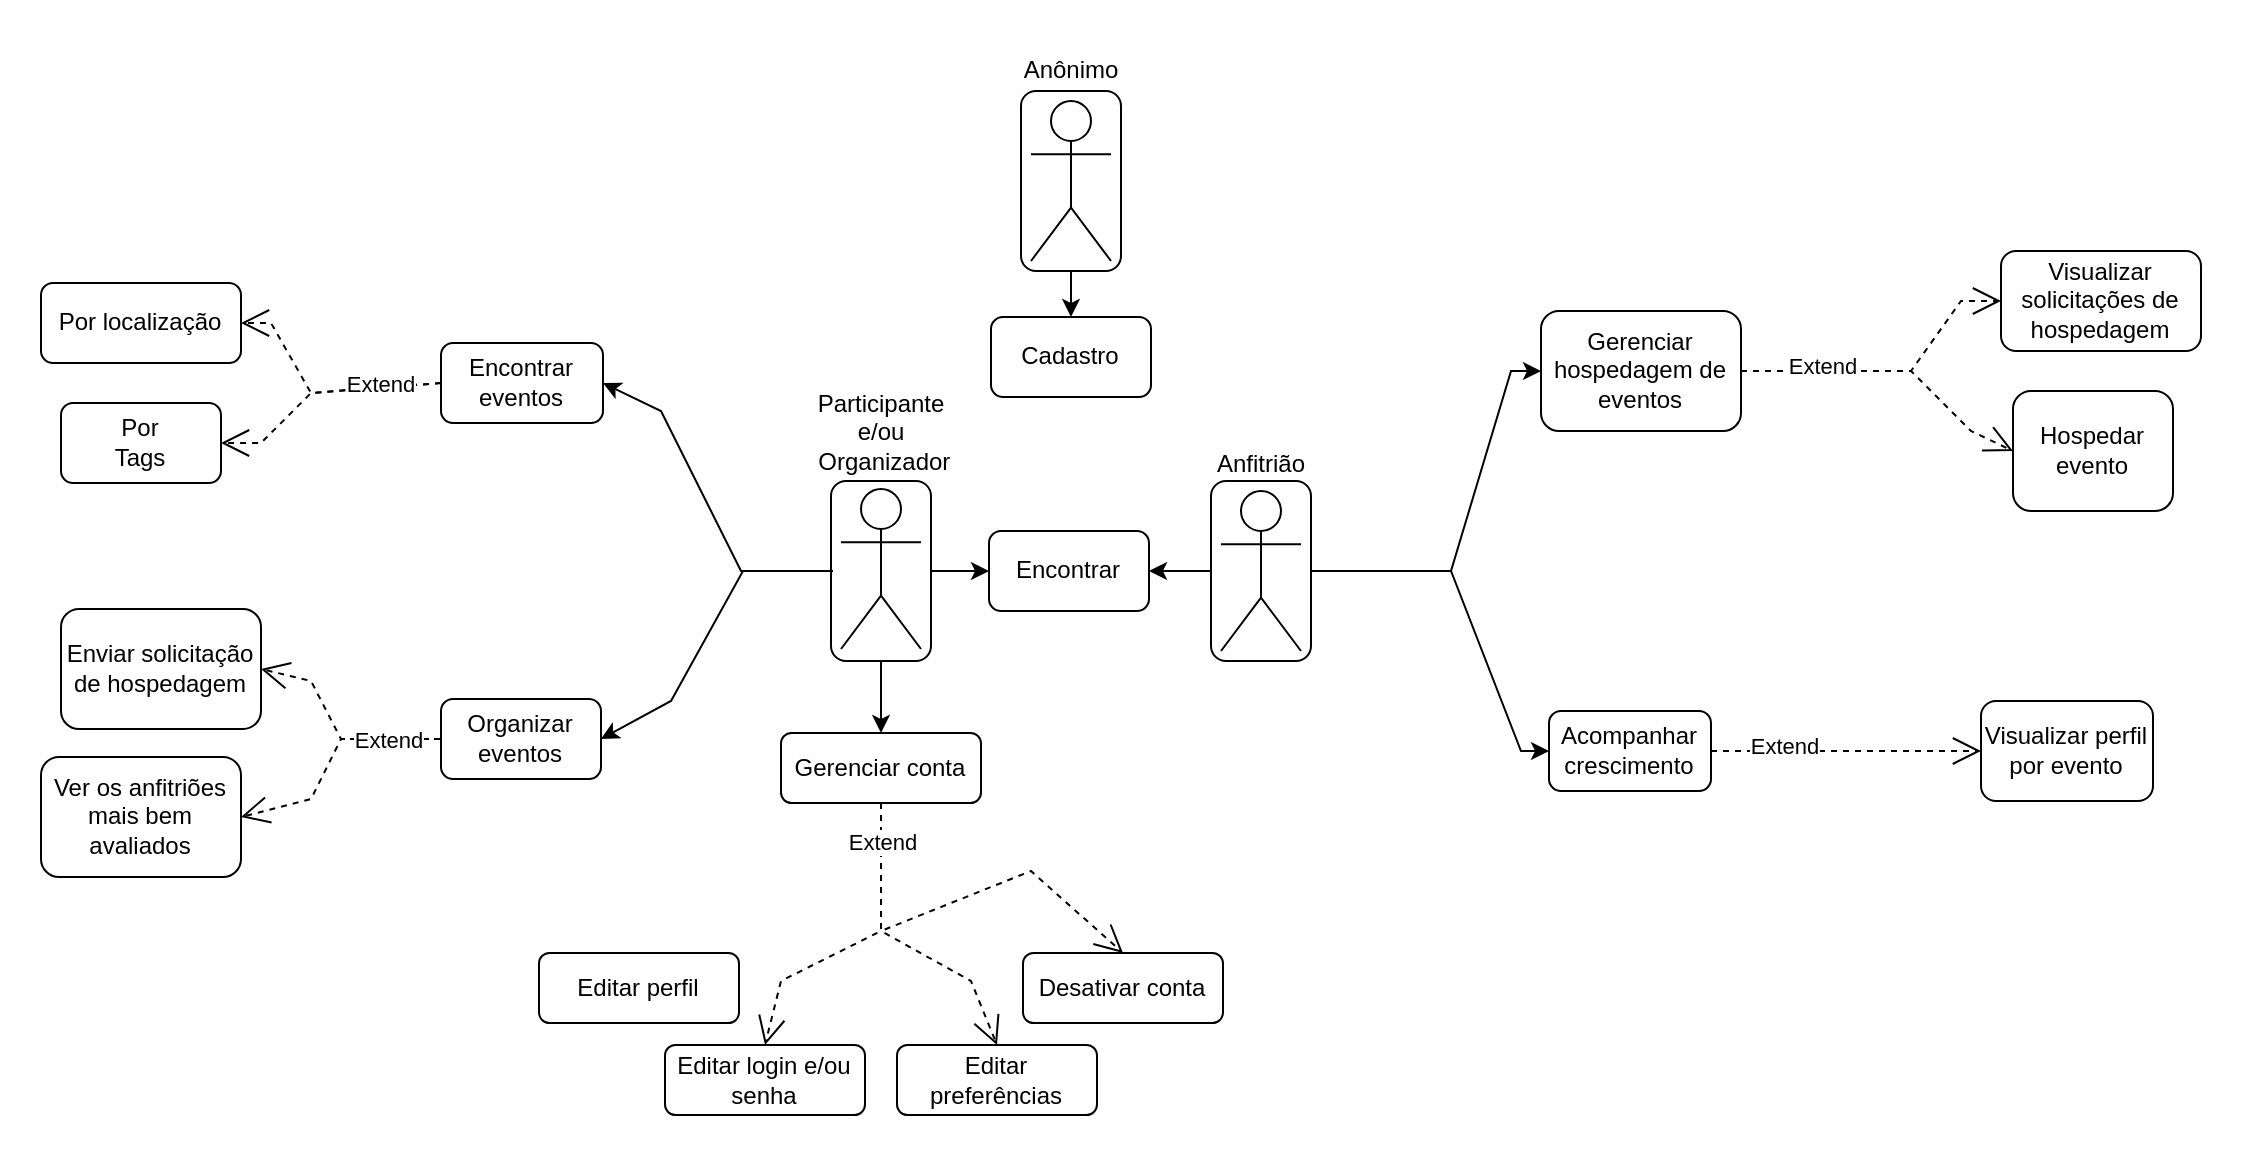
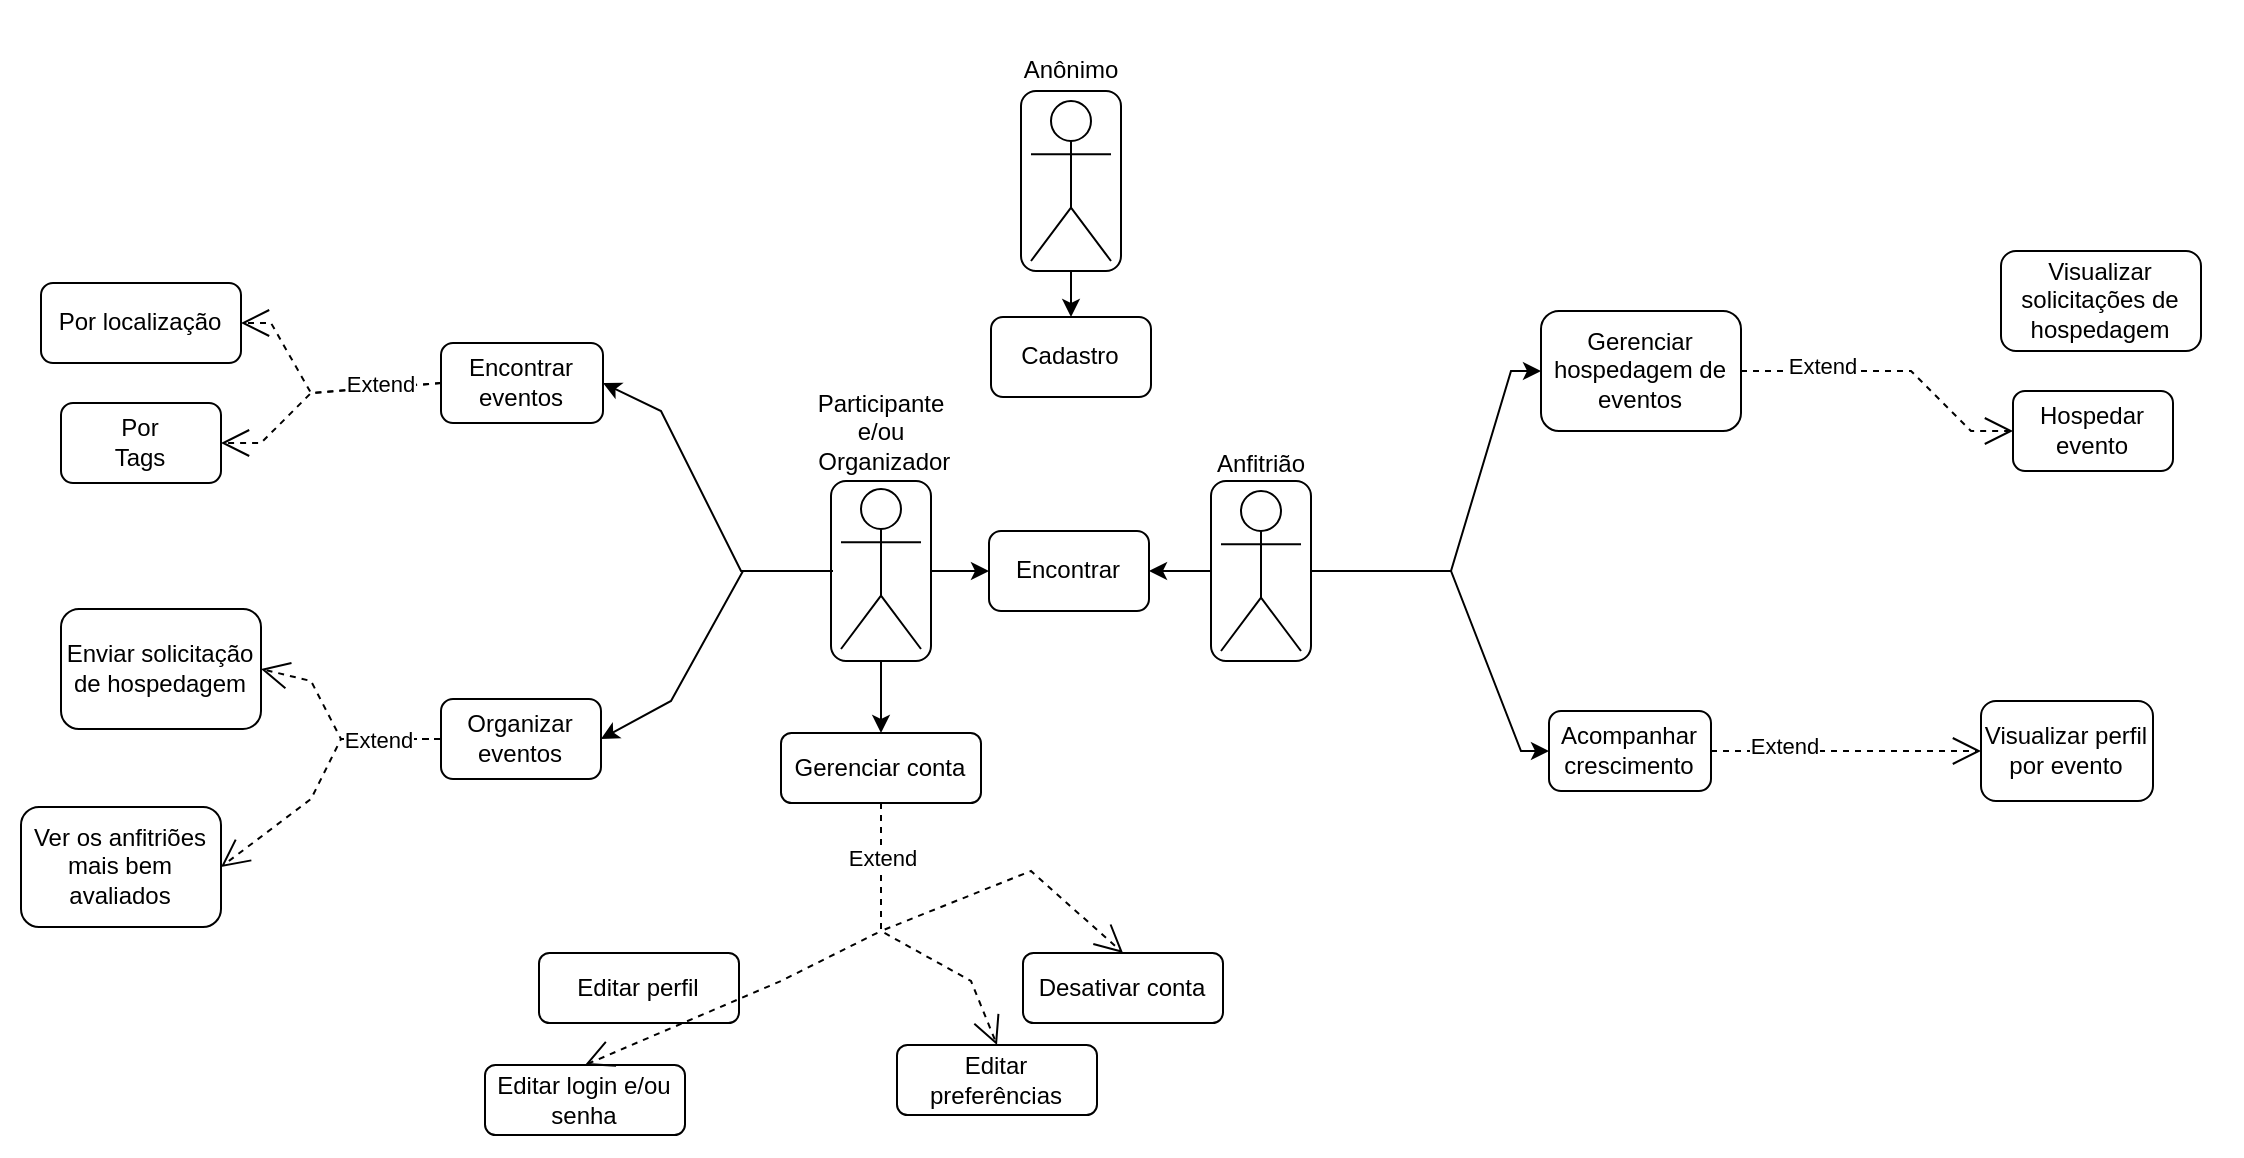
(1946, 321) -> none
(2093, 451) -> (2093, 431)
(141, 817) -> (121, 867)
(765, 1080) -> (585, 1100)
